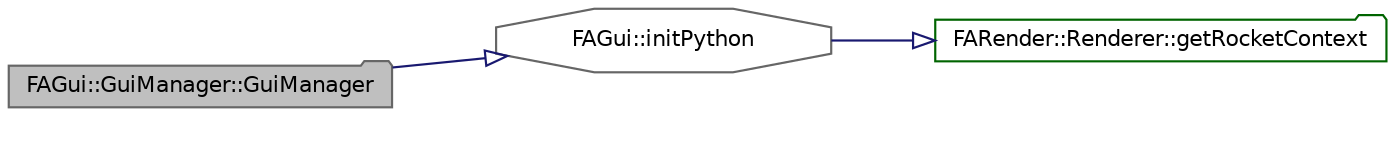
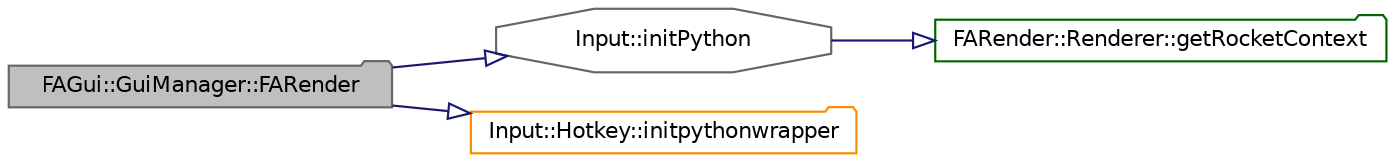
(664, 41) -> (664, 41)
(200, 87) -> (200, 87)
none -> (664, 133)
